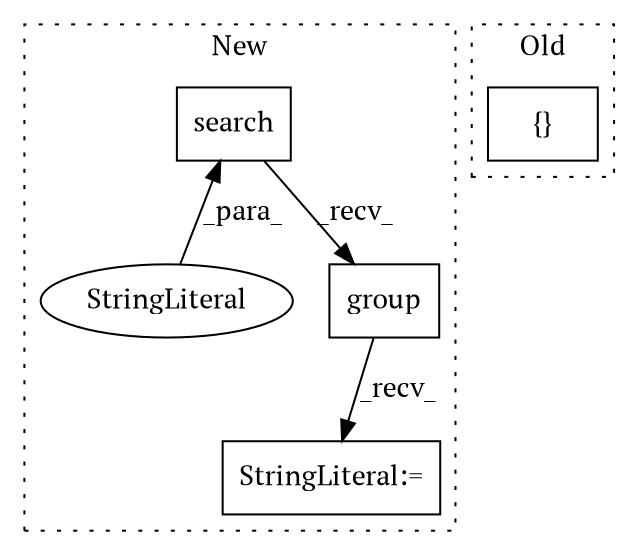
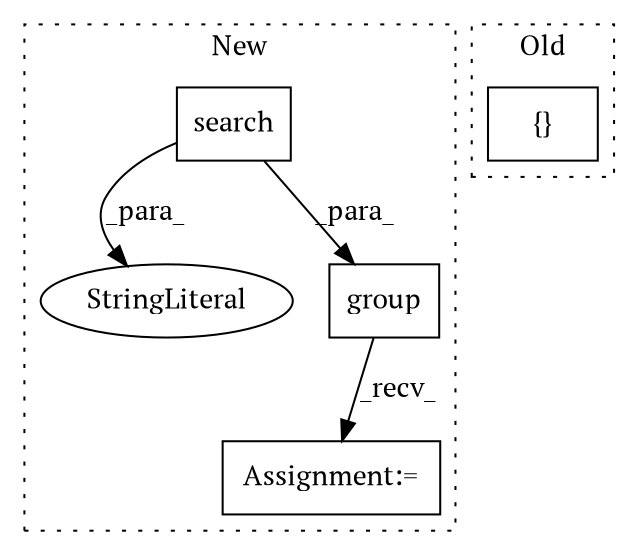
(356, 212) -> (356, 212)
(196, 222) -> (116, 183)
(331, 478) -> (331, 478)
